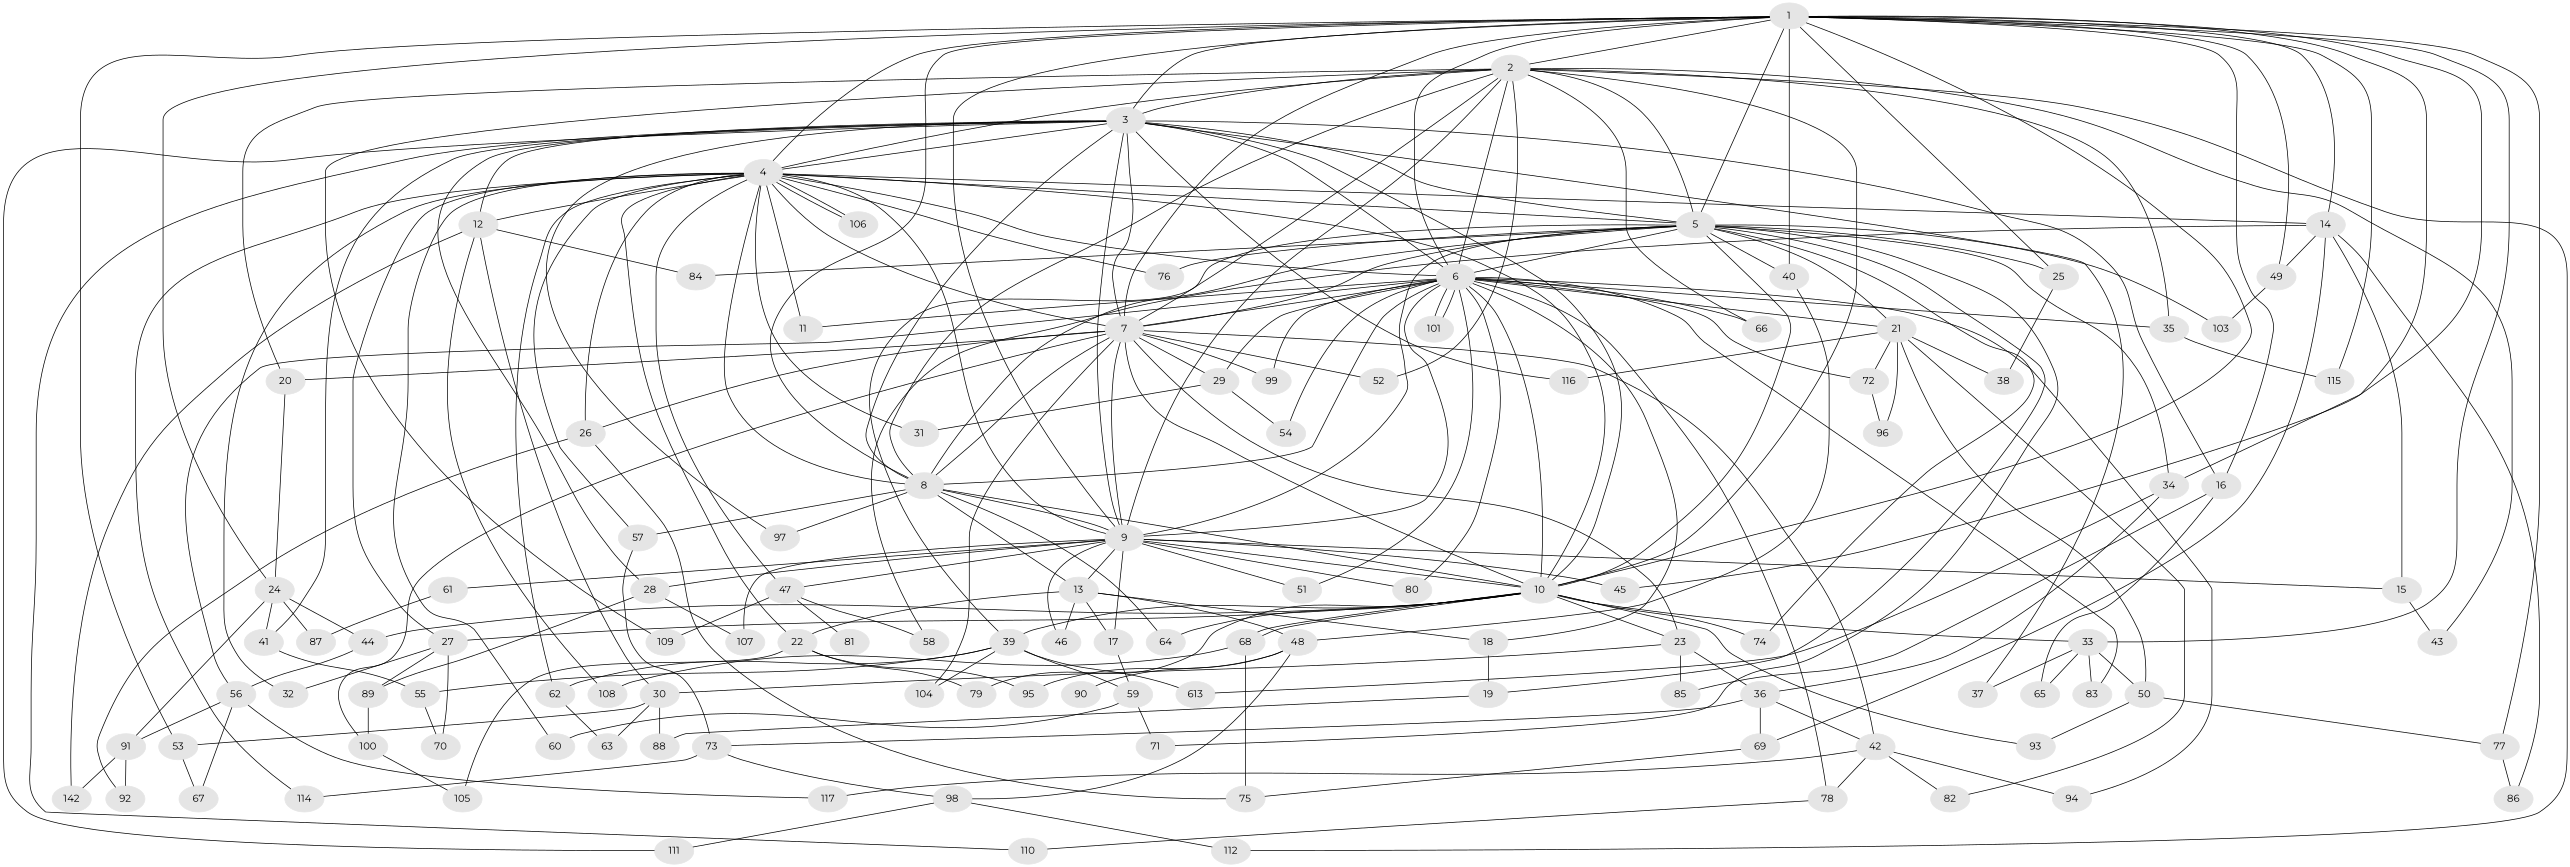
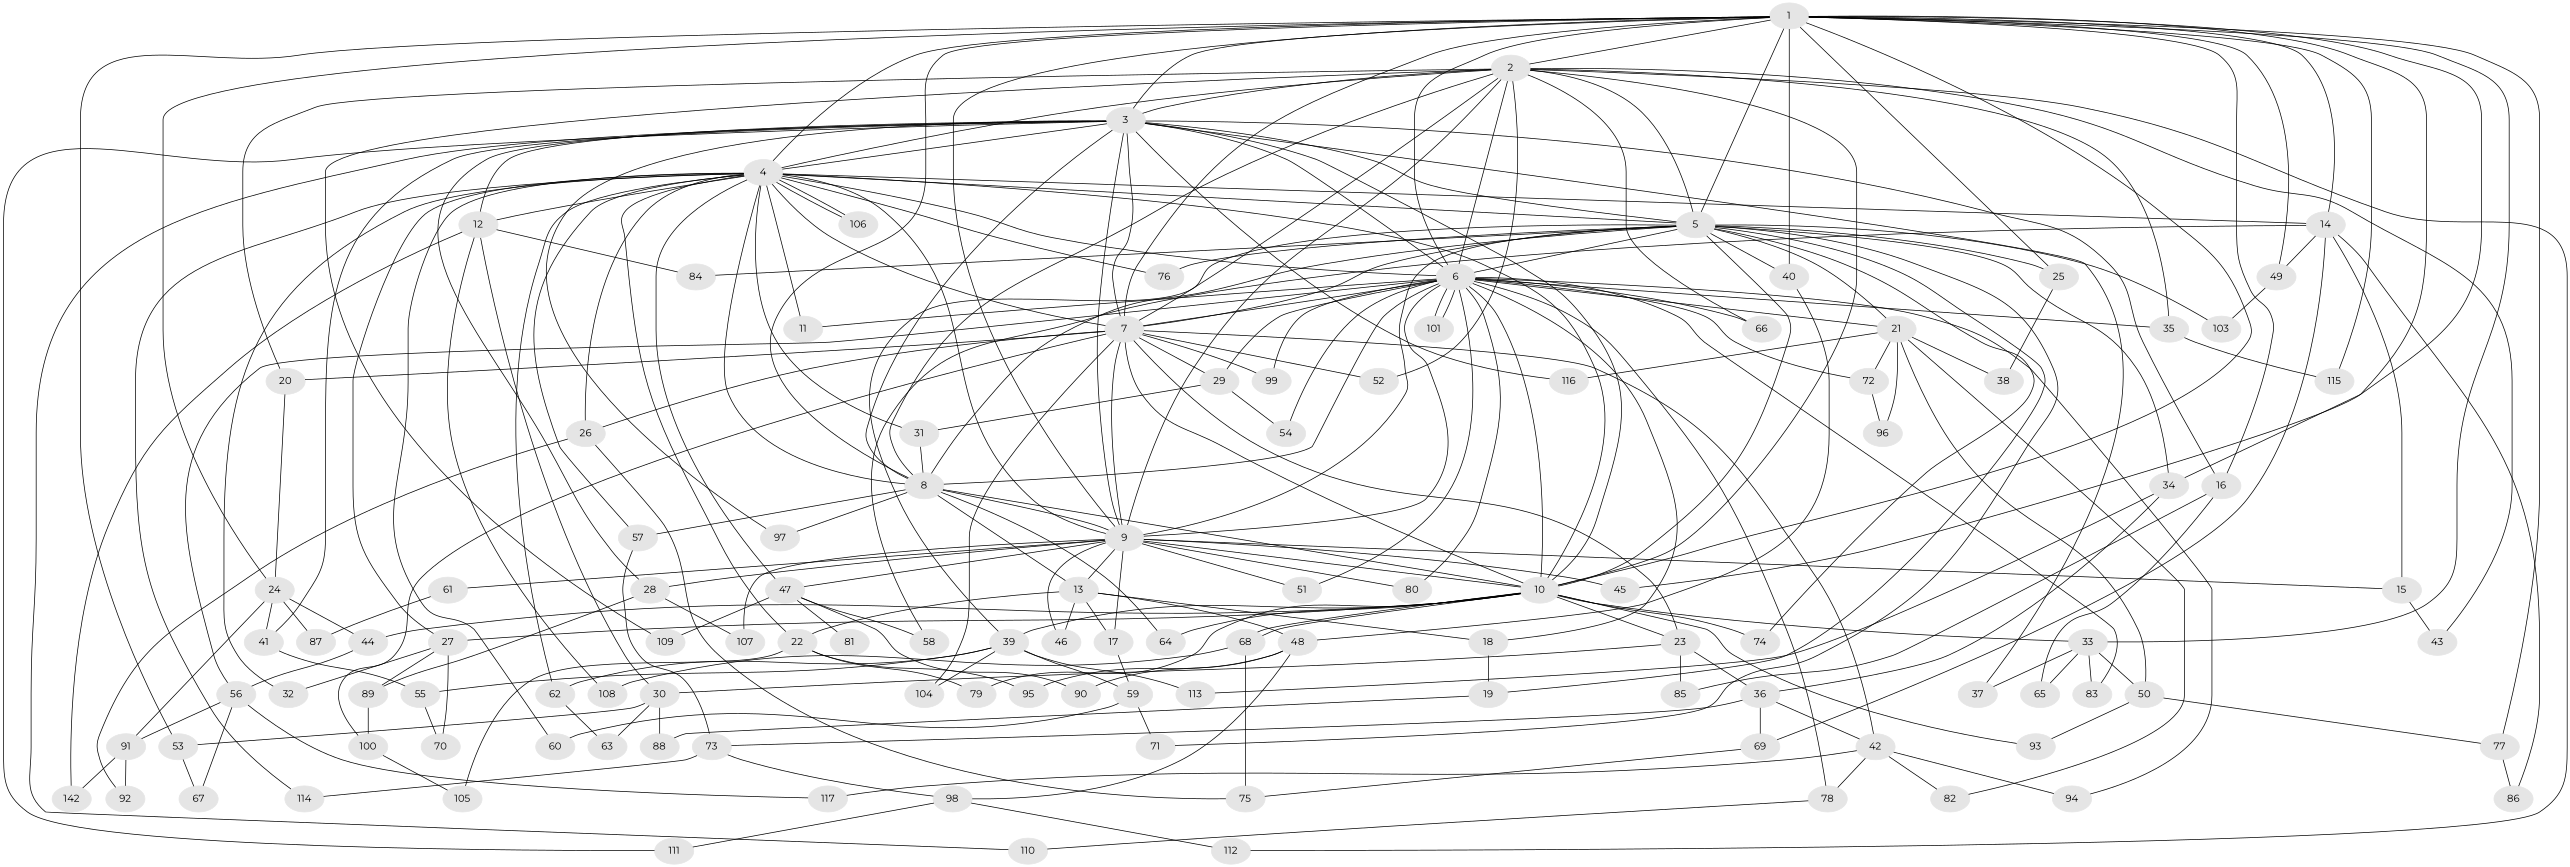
(1019, 401) -> (922, 460)
none -> (899, 653)
(1195, 695) -> (1195, 695)
